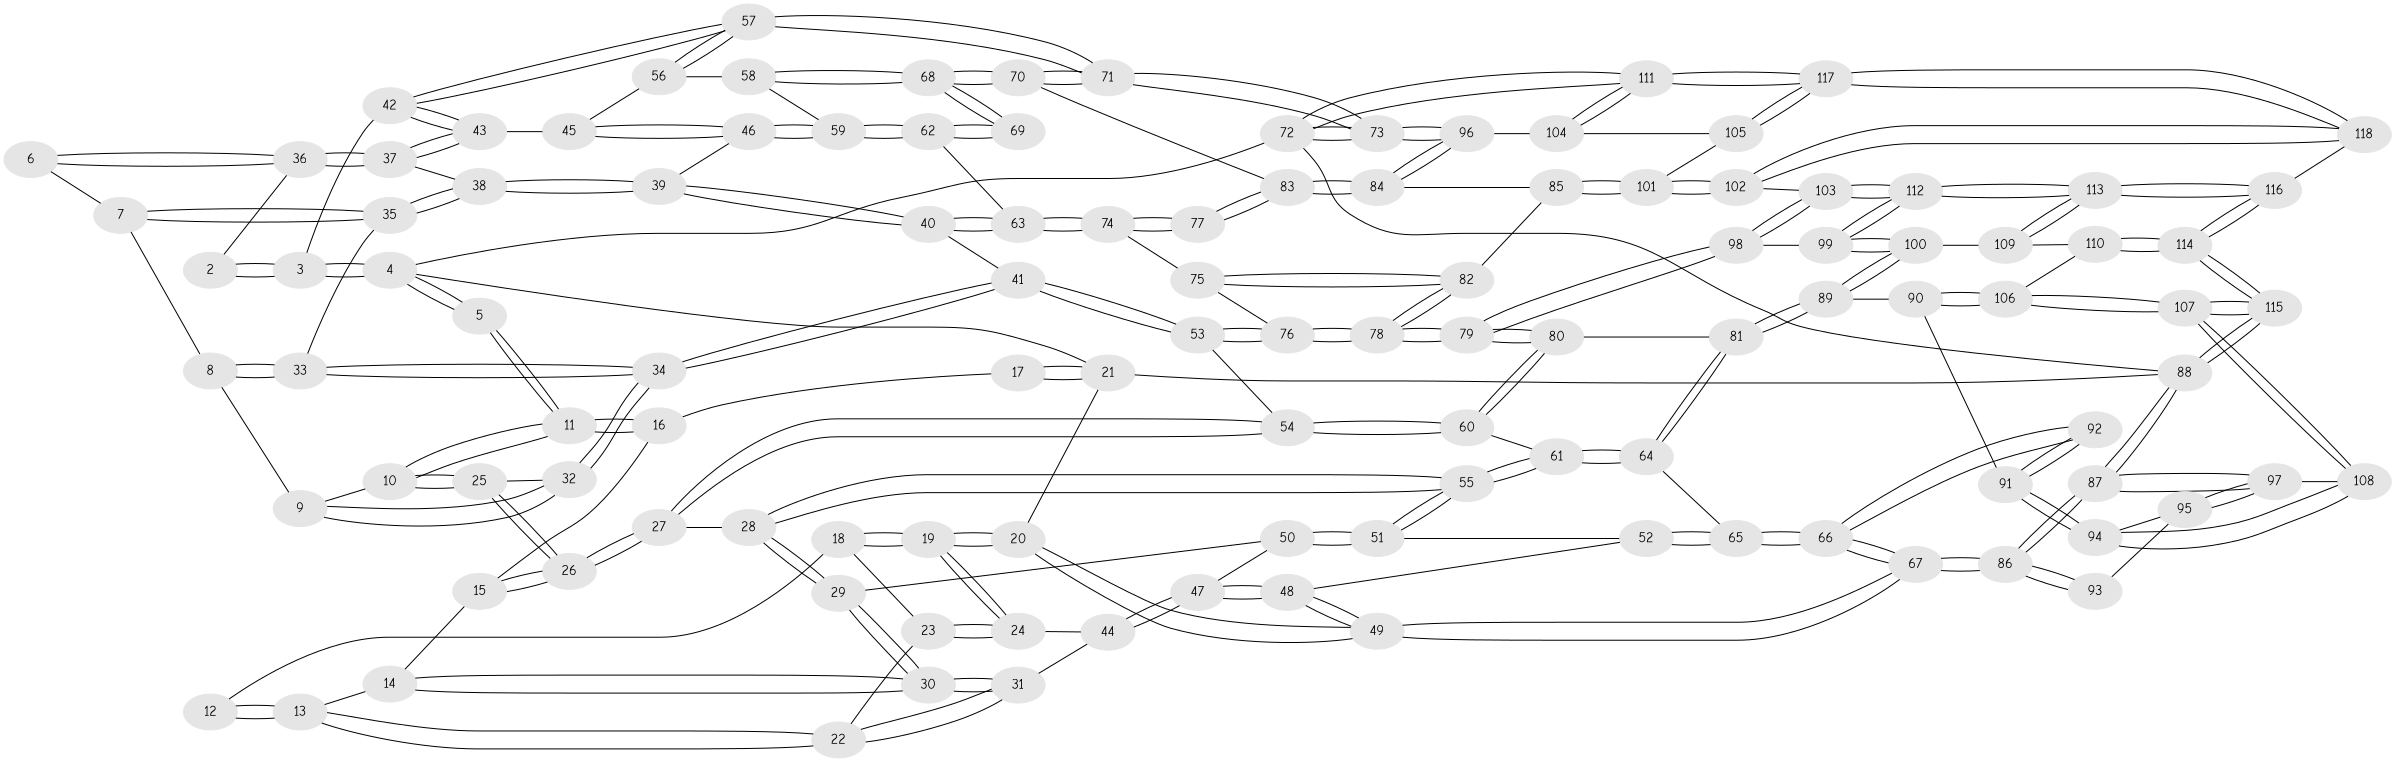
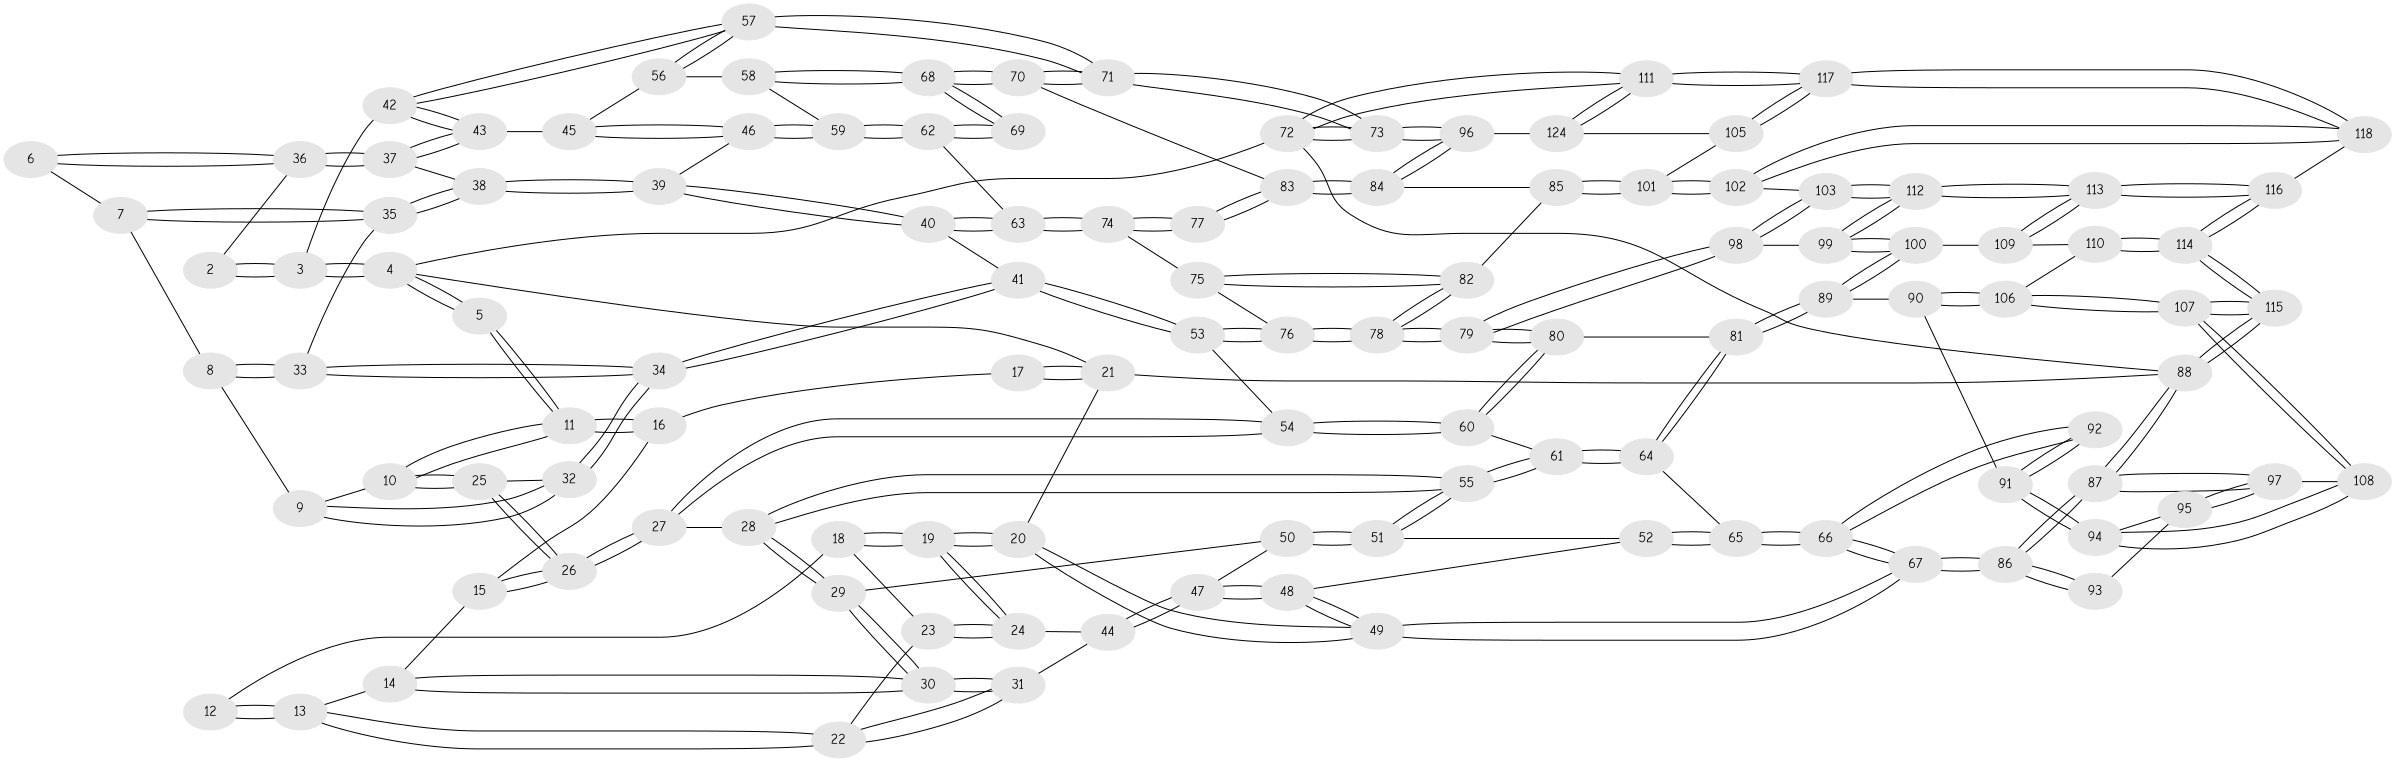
(1557, 134) -> (1557, 134)
